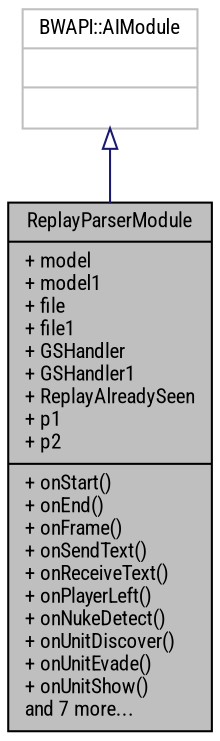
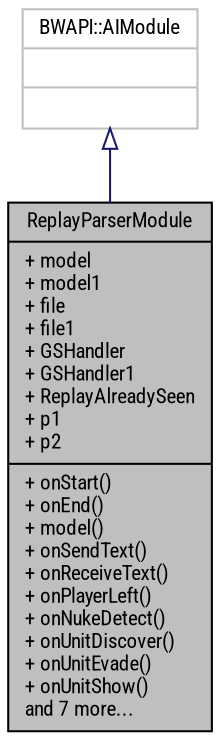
(74, 529) -> (65, 529)
